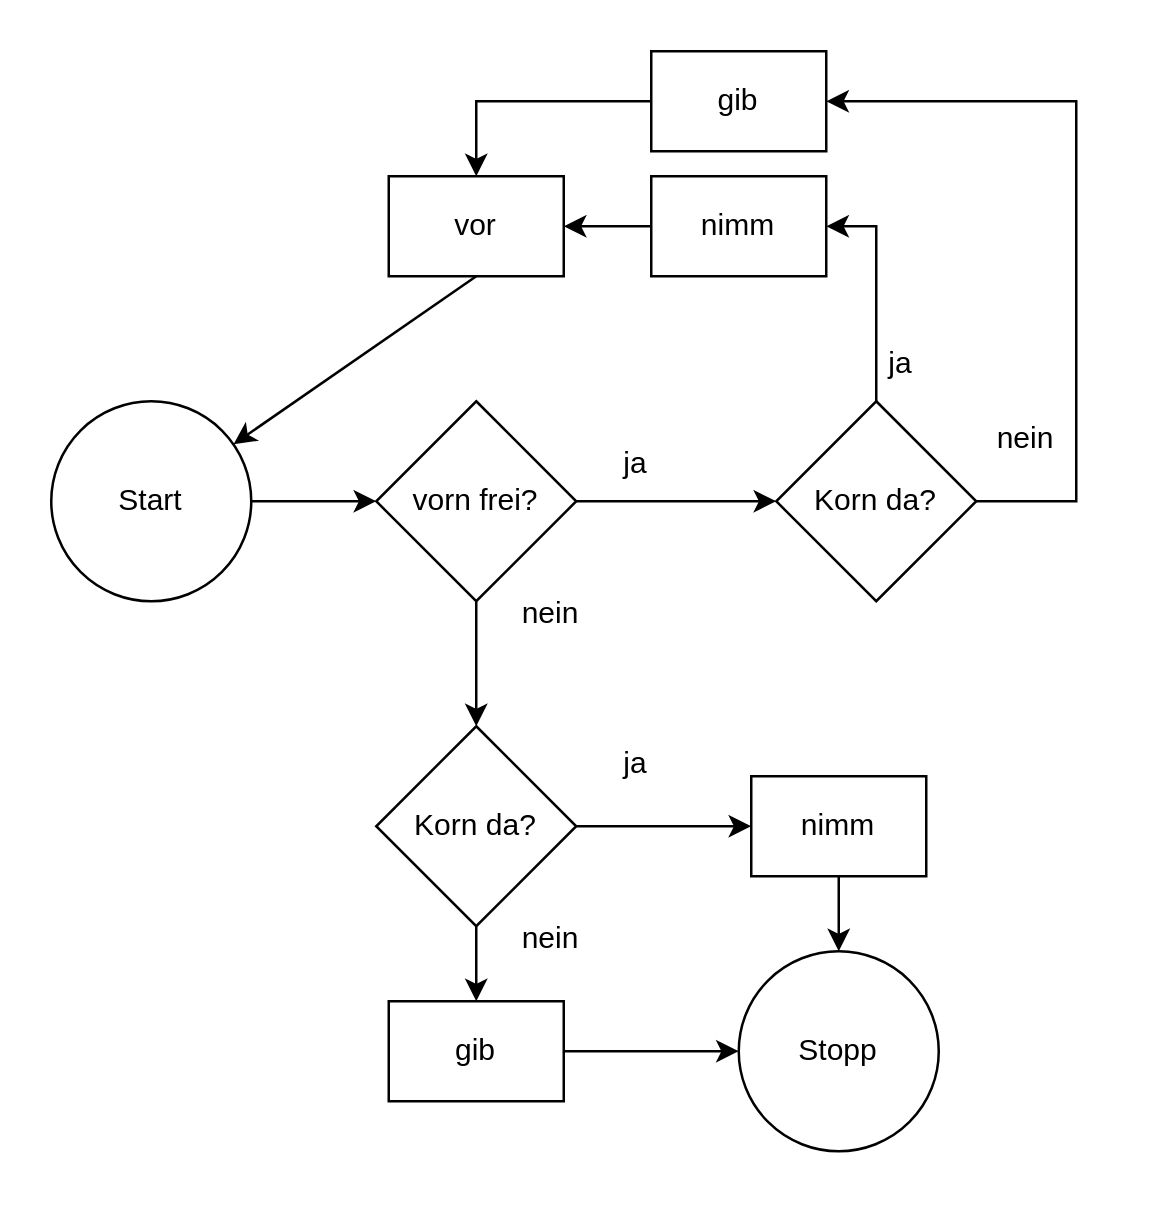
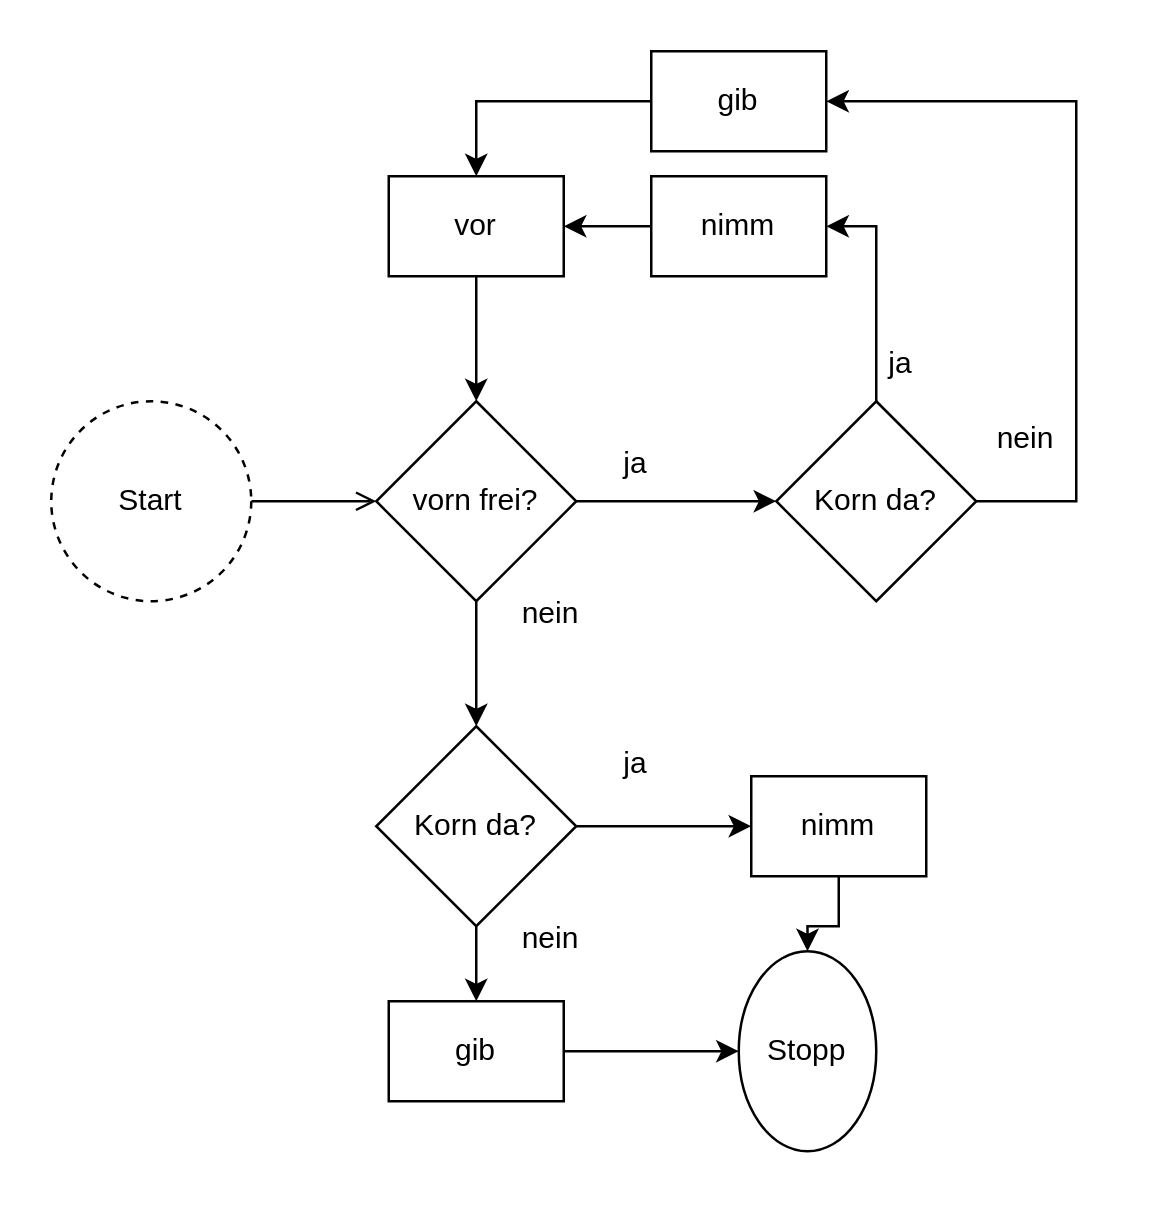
(362, 355) -> (476, 330)
(151, 501) -> (151, 501)
(358, 501) -> (362, 501)
(839, 1051) -> (808, 1051)
